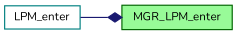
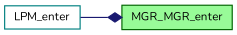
(177, 17) -> (177, 17)
